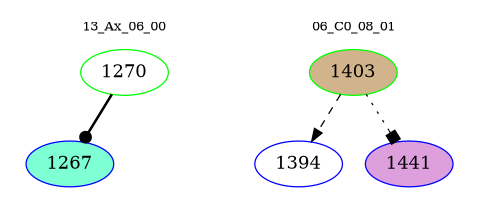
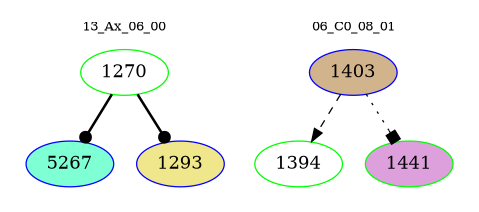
(353, 72) -> (353, 72)
(70, 164) -> (70, 164)
none -> (180, 164)
(299, 164) -> (299, 164)
(409, 164) -> (409, 164)
